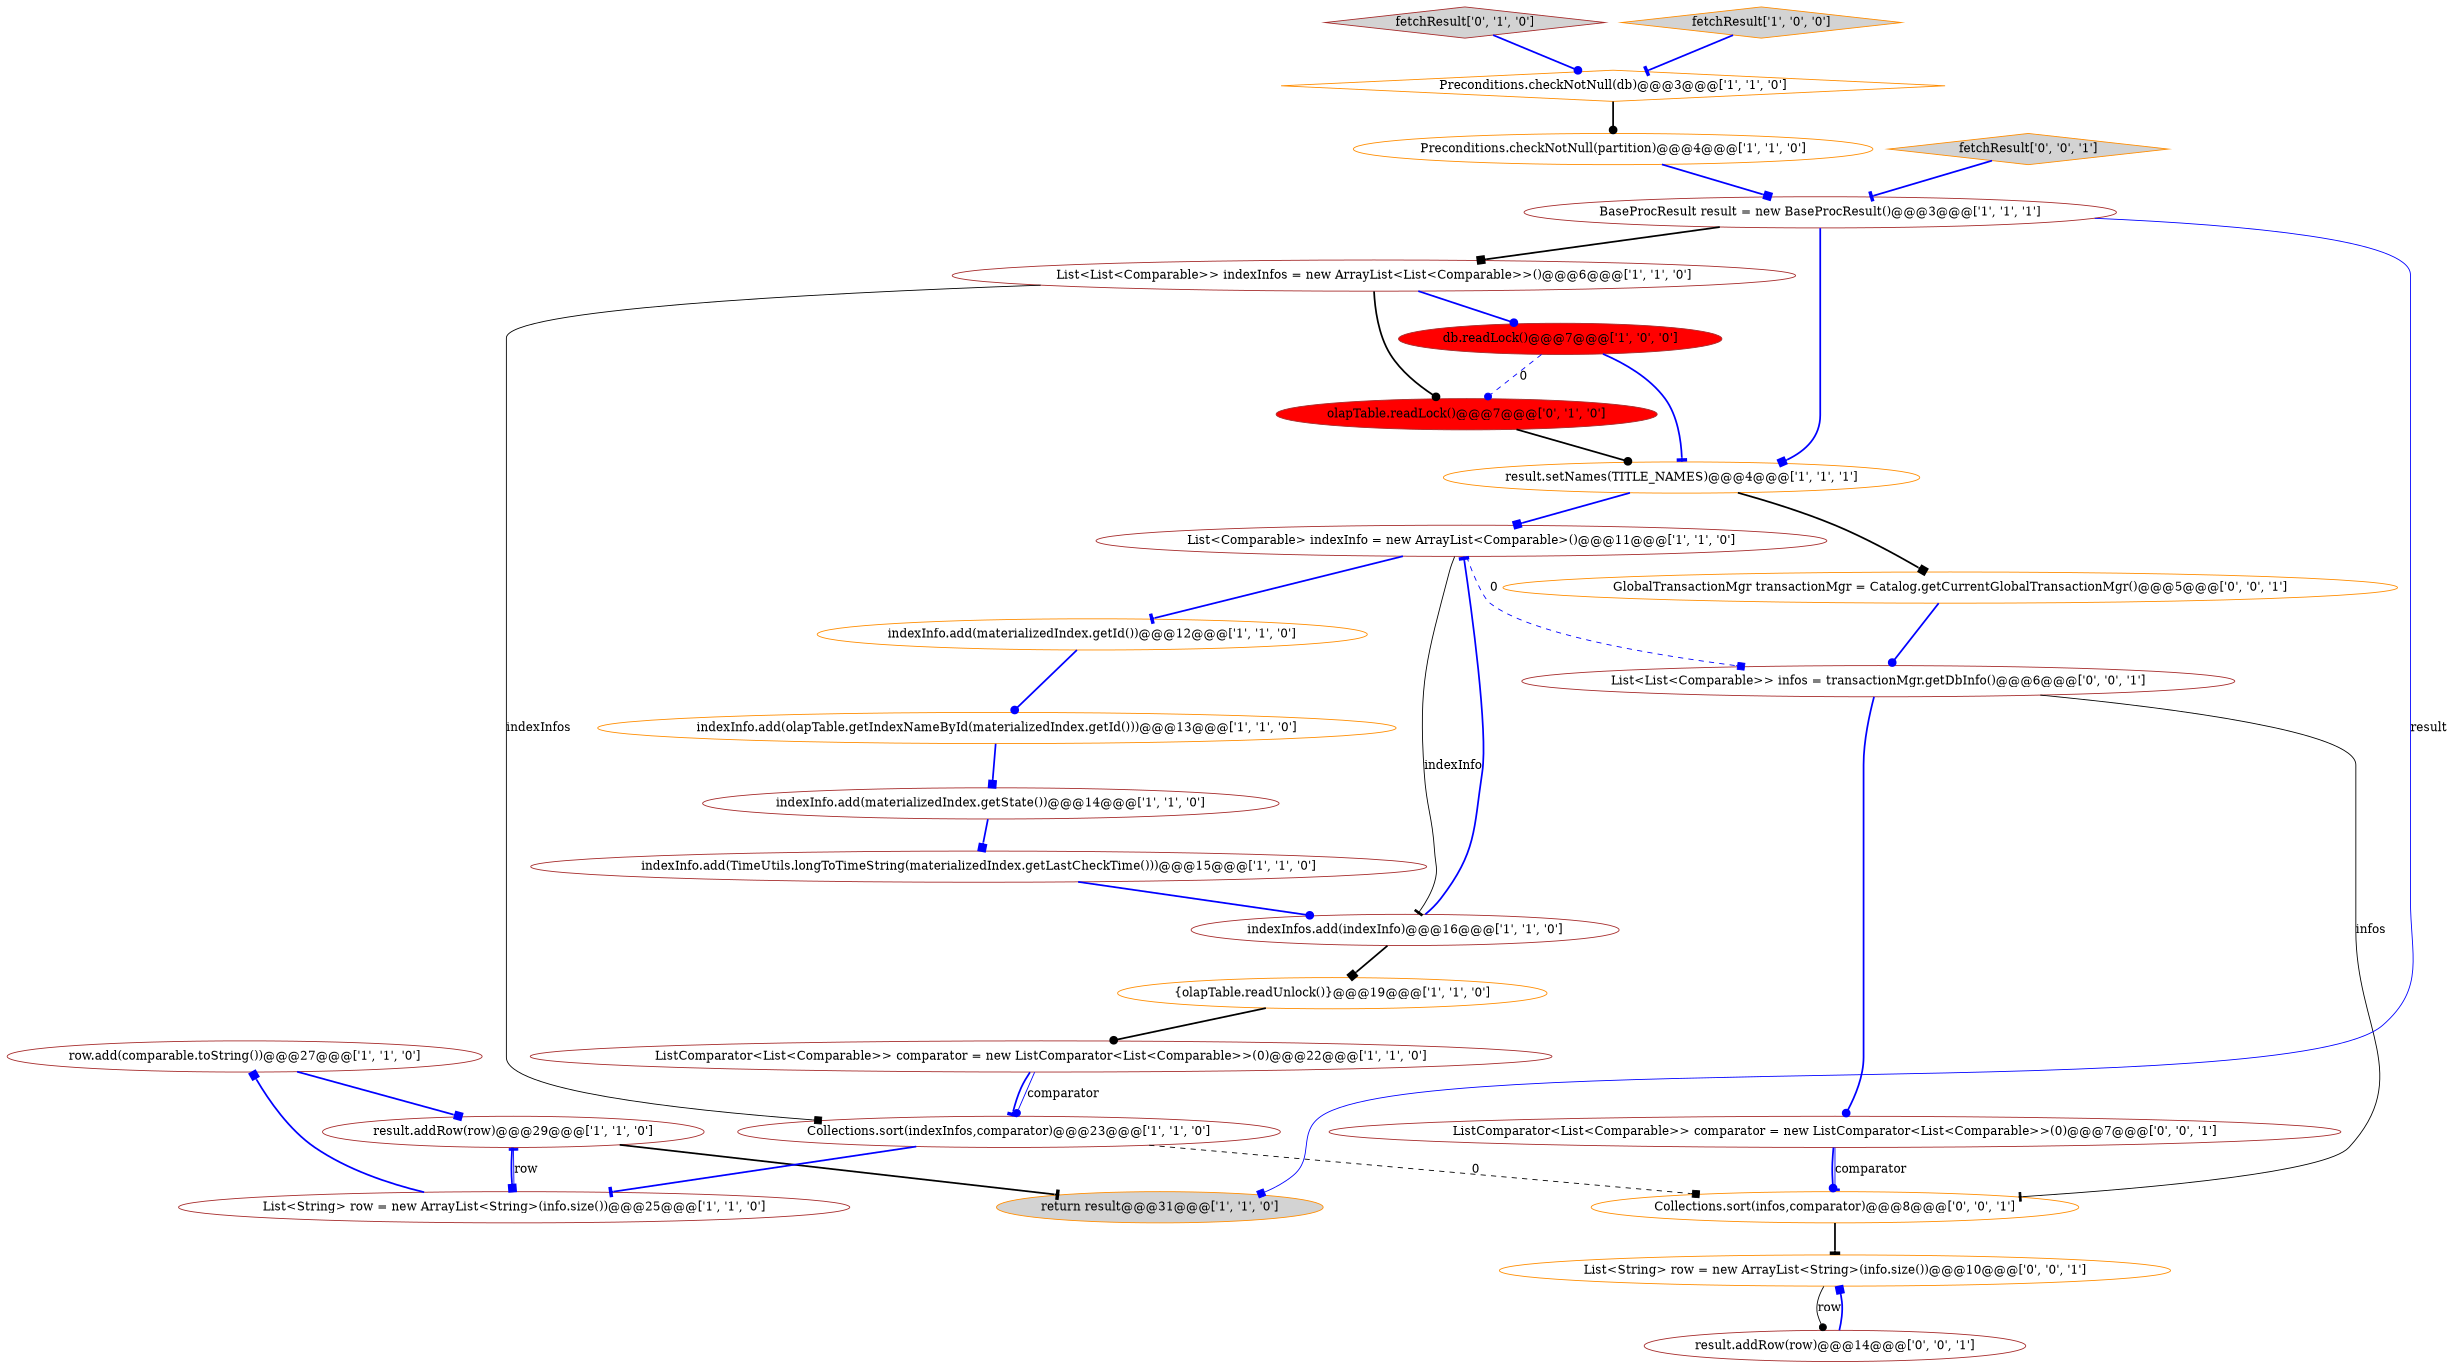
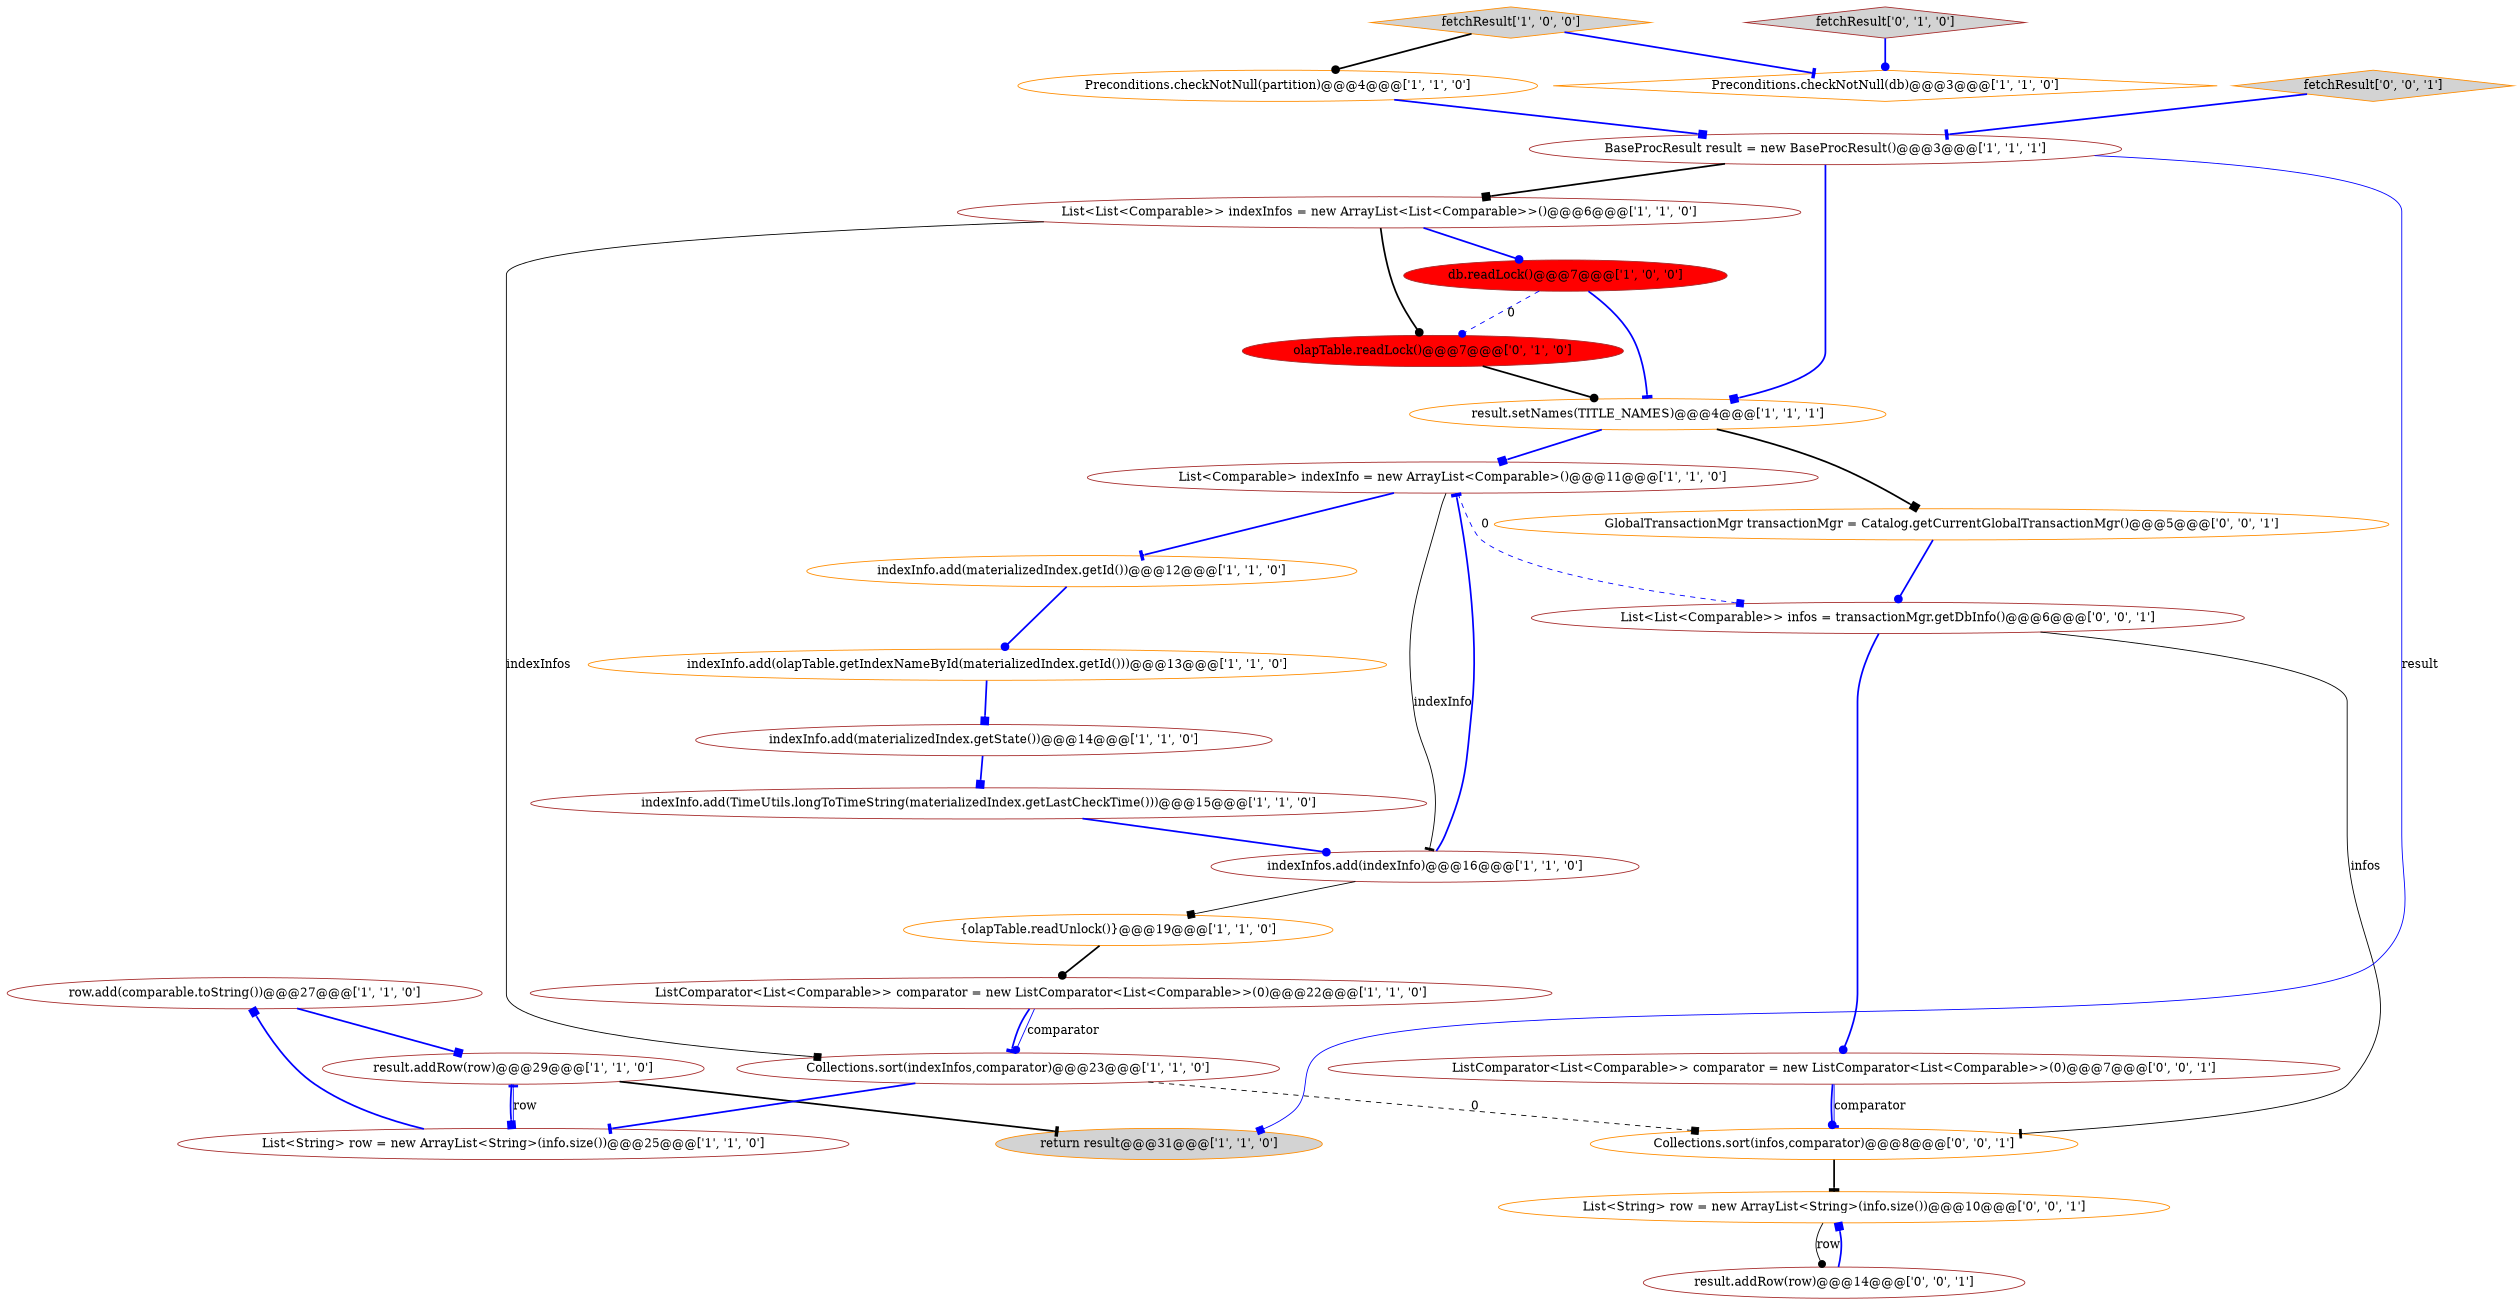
(1613, 114) -> (1405, 51)
(1372, 959) -> (1276, 897)
